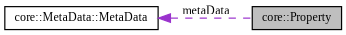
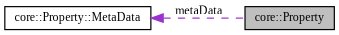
(81, 18) -> (78, 18)
